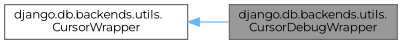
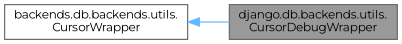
(96, 22) -> (96, 22)
